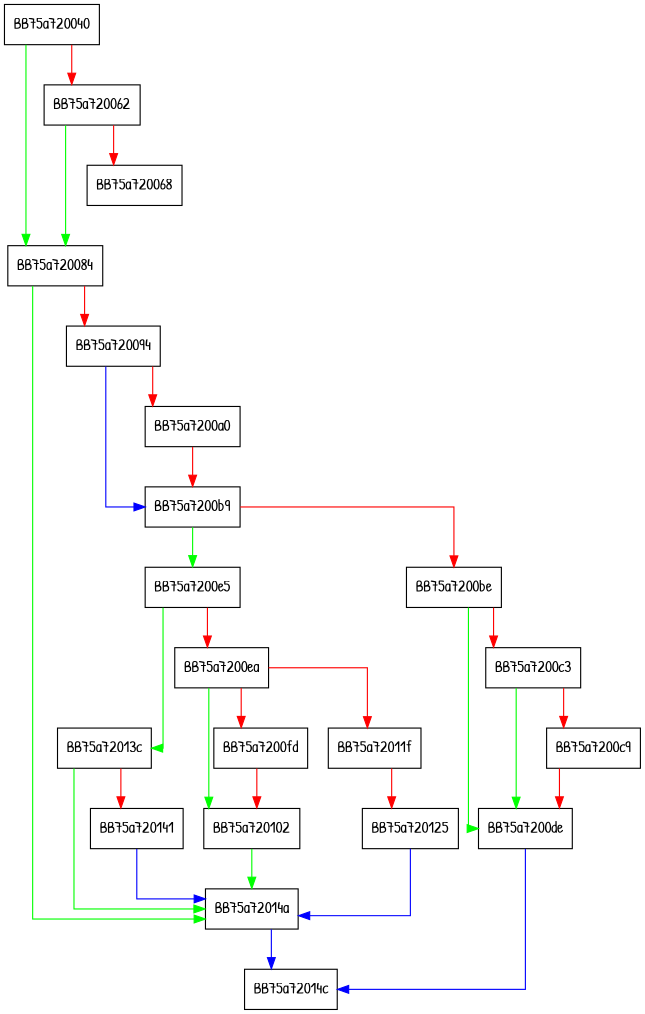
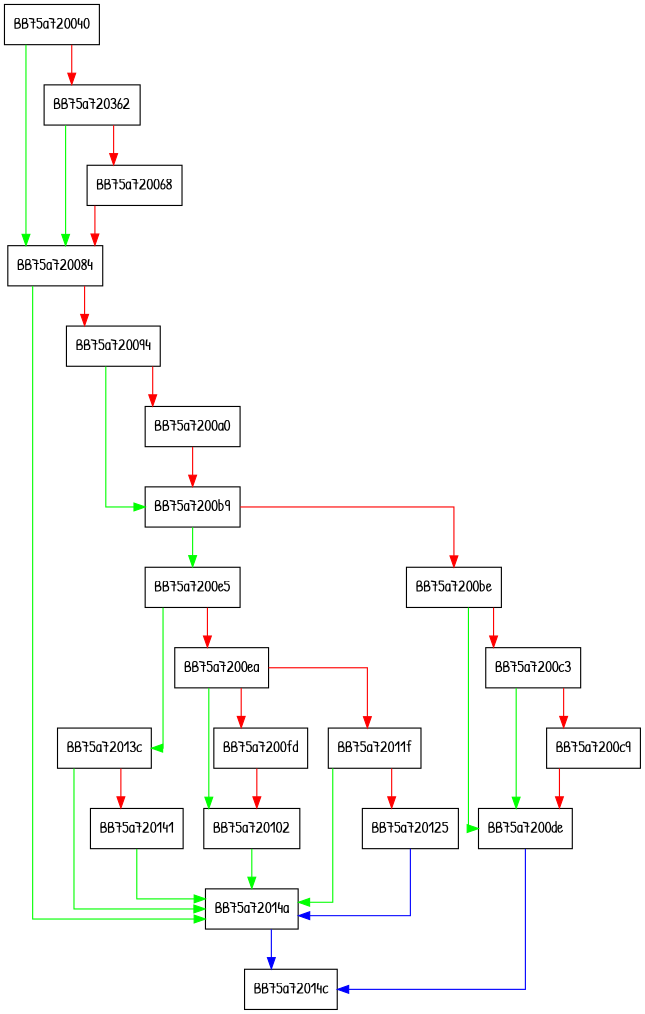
(92, 105) -> (92, 105)
none -> (95, 220)
(106, 451) -> (106, 451)
none -> (333, 847)
(140, 899) -> (140, 899)
